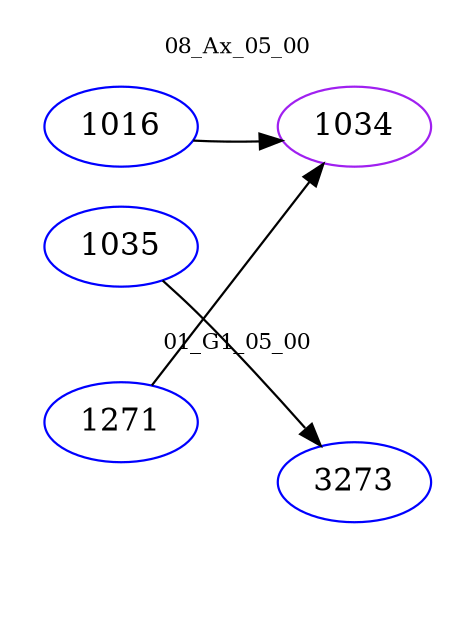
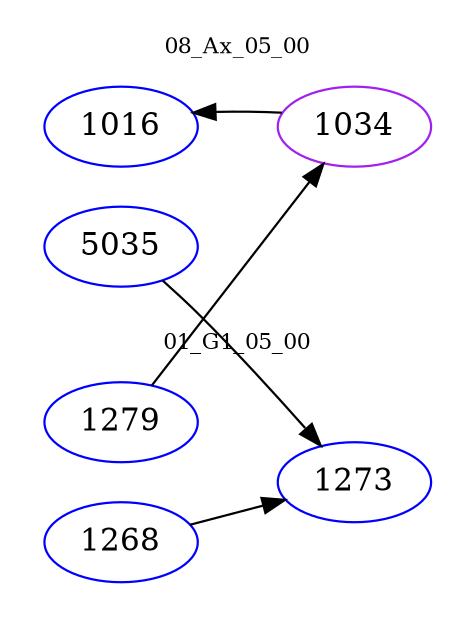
(226, 142) -> (249, 112)
(121, 247) -> (121, 247)
(121, 422) -> (121, 422)
(354, 482) -> (354, 482)
none -> (121, 542)
